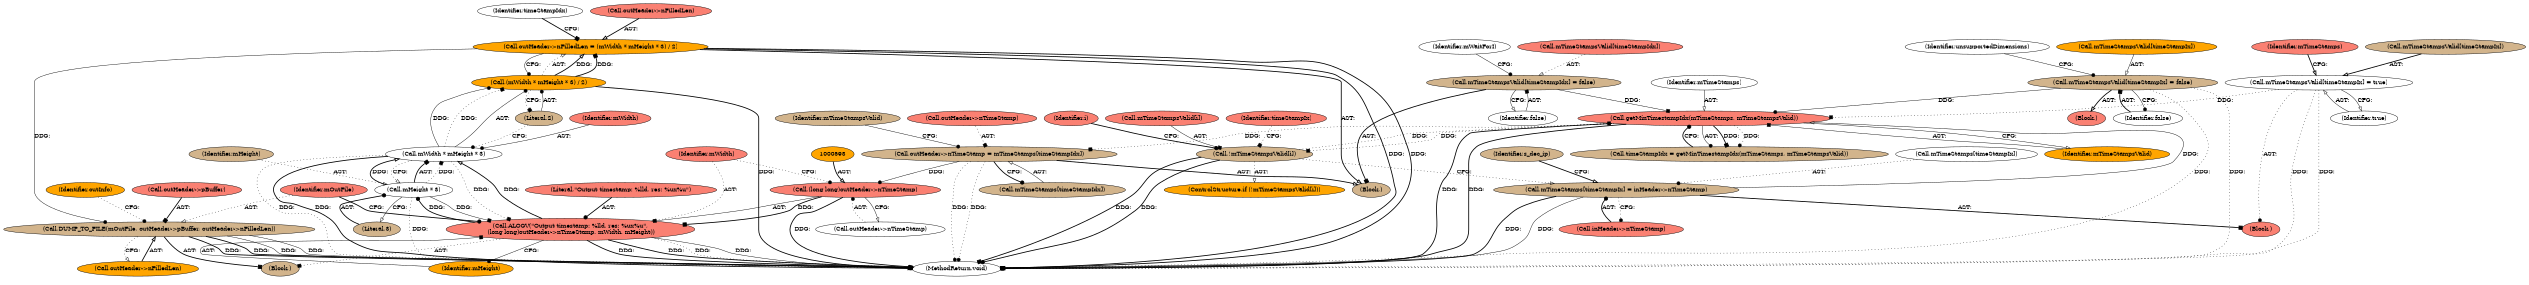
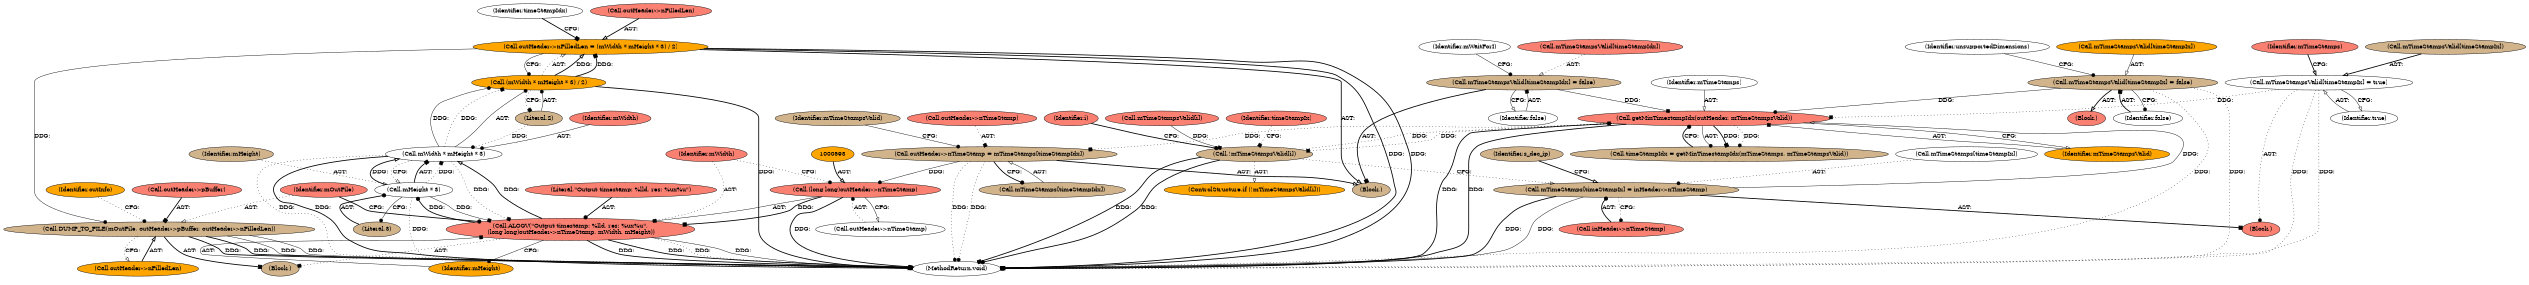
(1704, 118) -> (1704, 118)
(520, 136) -> (520, 136)
(1201, 136) -> (1201, 136)
(391, 206) -> (391, 206)
